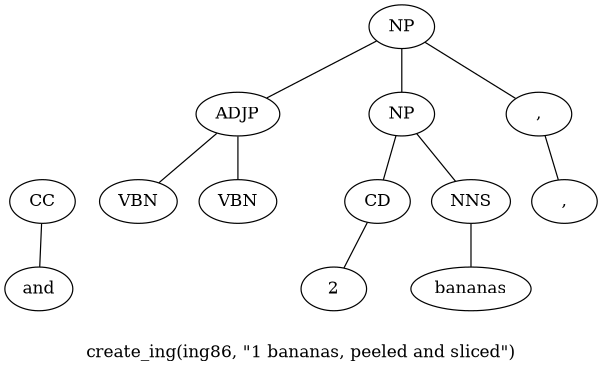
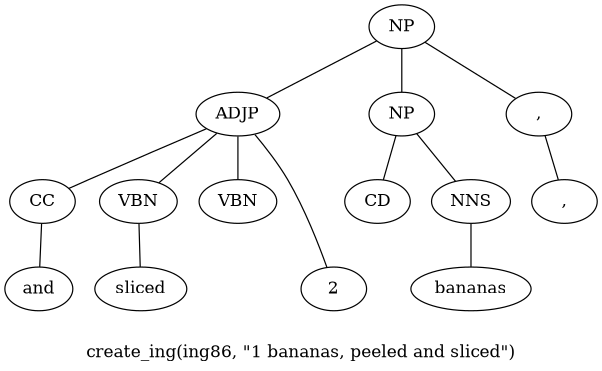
none -> (138, 158)
(356, 245) -> (297, 198)
none -> (141, 289)
